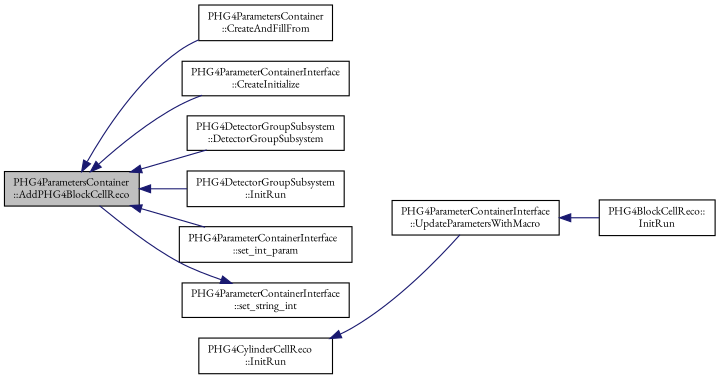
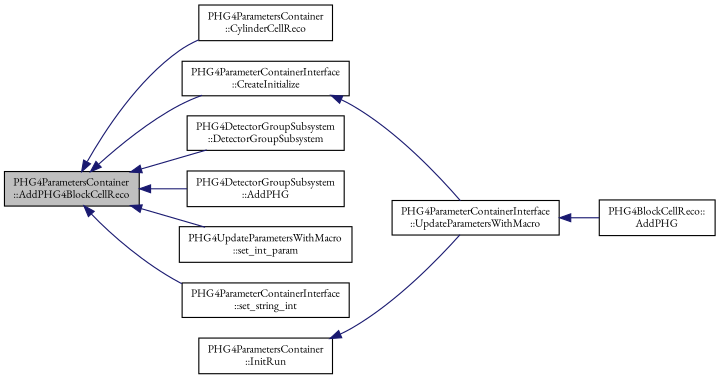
(266, 23) -> (266, 23)
none -> (405, 145)
(266, 189) -> (266, 189)
(657, 218) -> (657, 218)
(266, 244) -> (266, 244)
(157, 249) -> (134, 252)
(266, 356) -> (266, 356)
